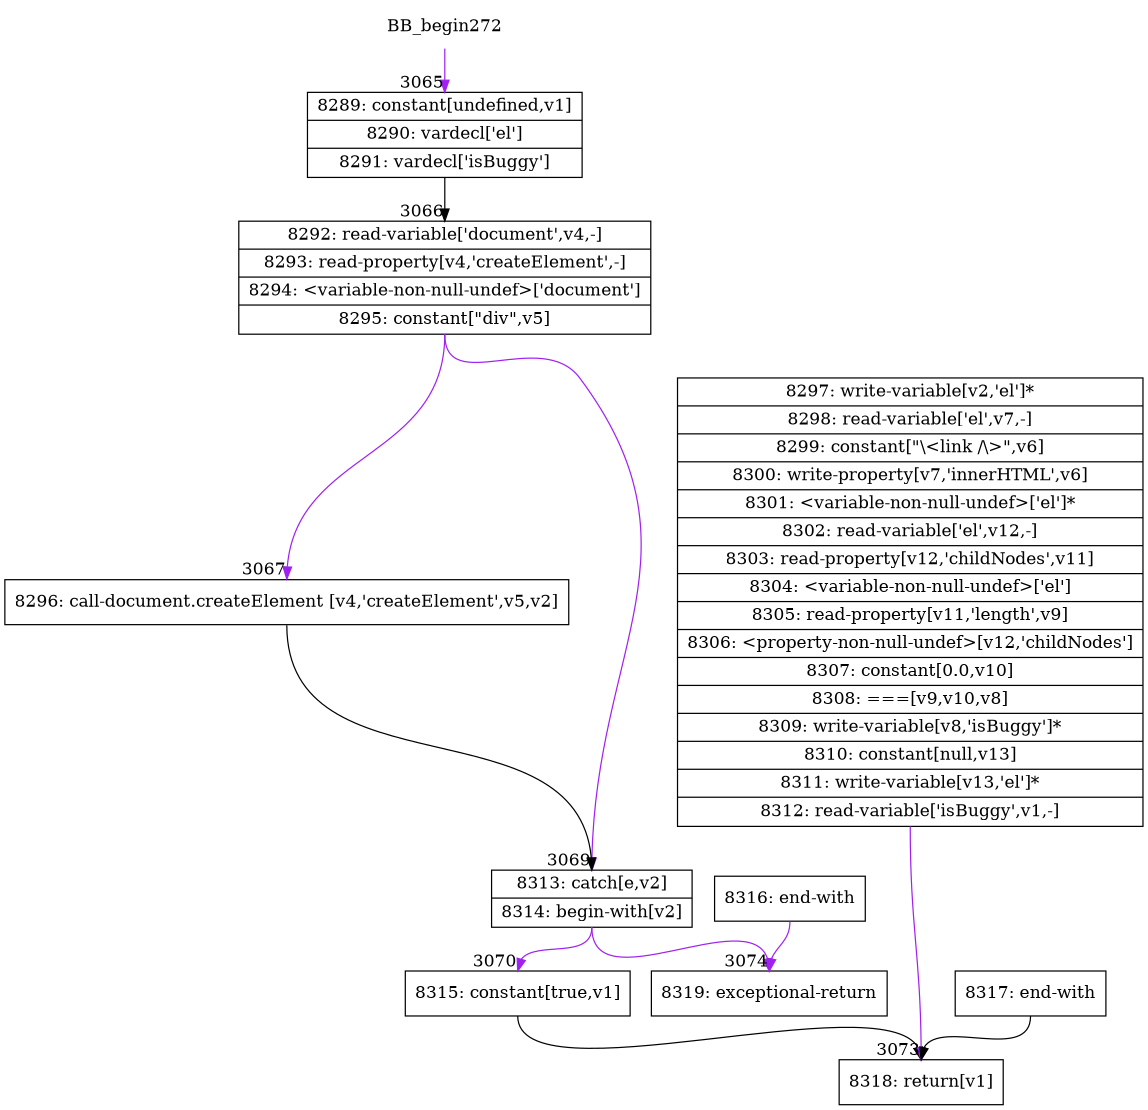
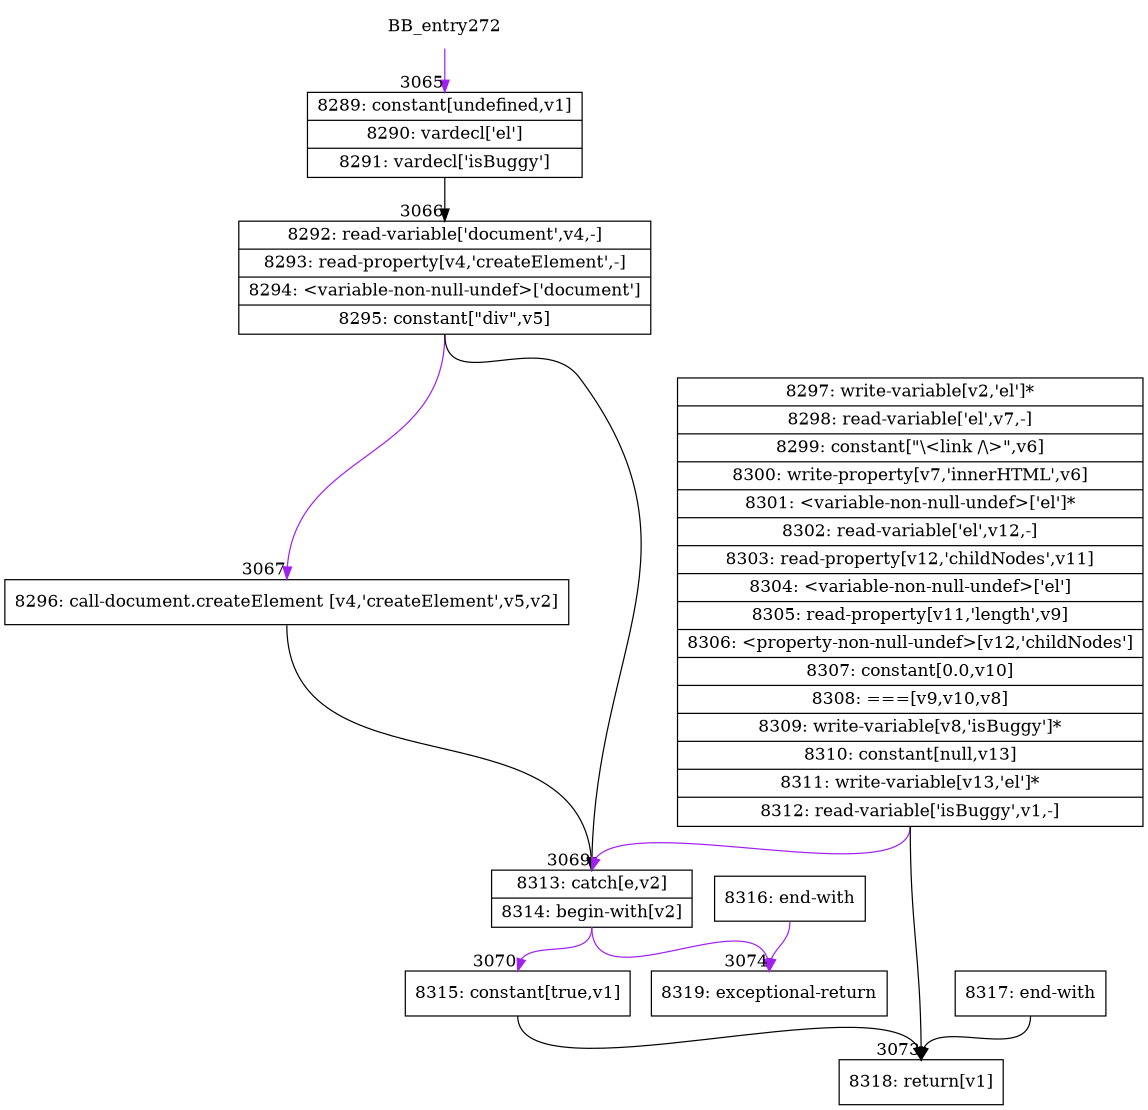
(445, 27) -> (445, 27)
(640, 534) -> (640, 534)
none -> (757, 849)
(915, 937) -> (915, 937)
